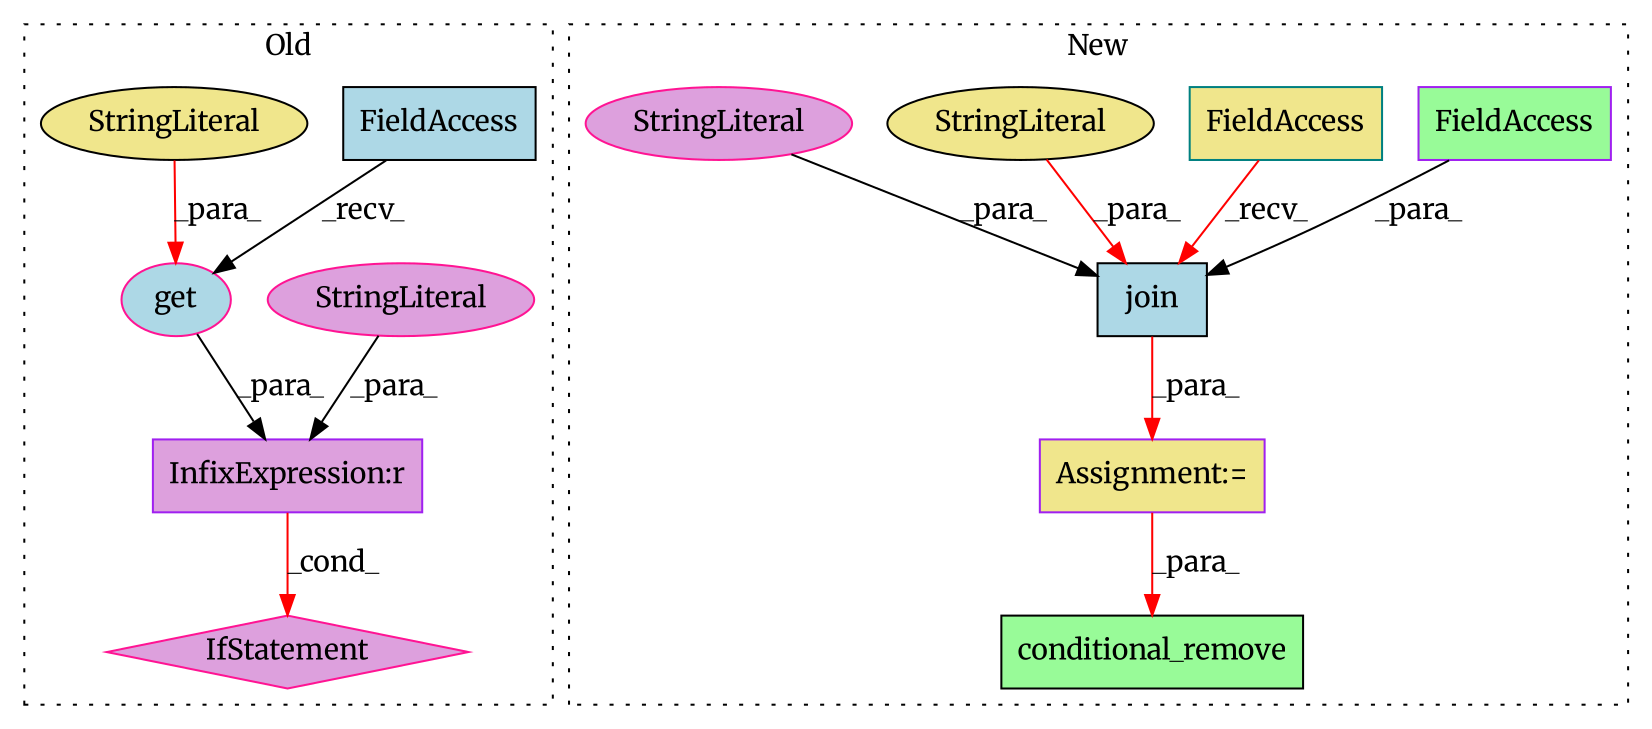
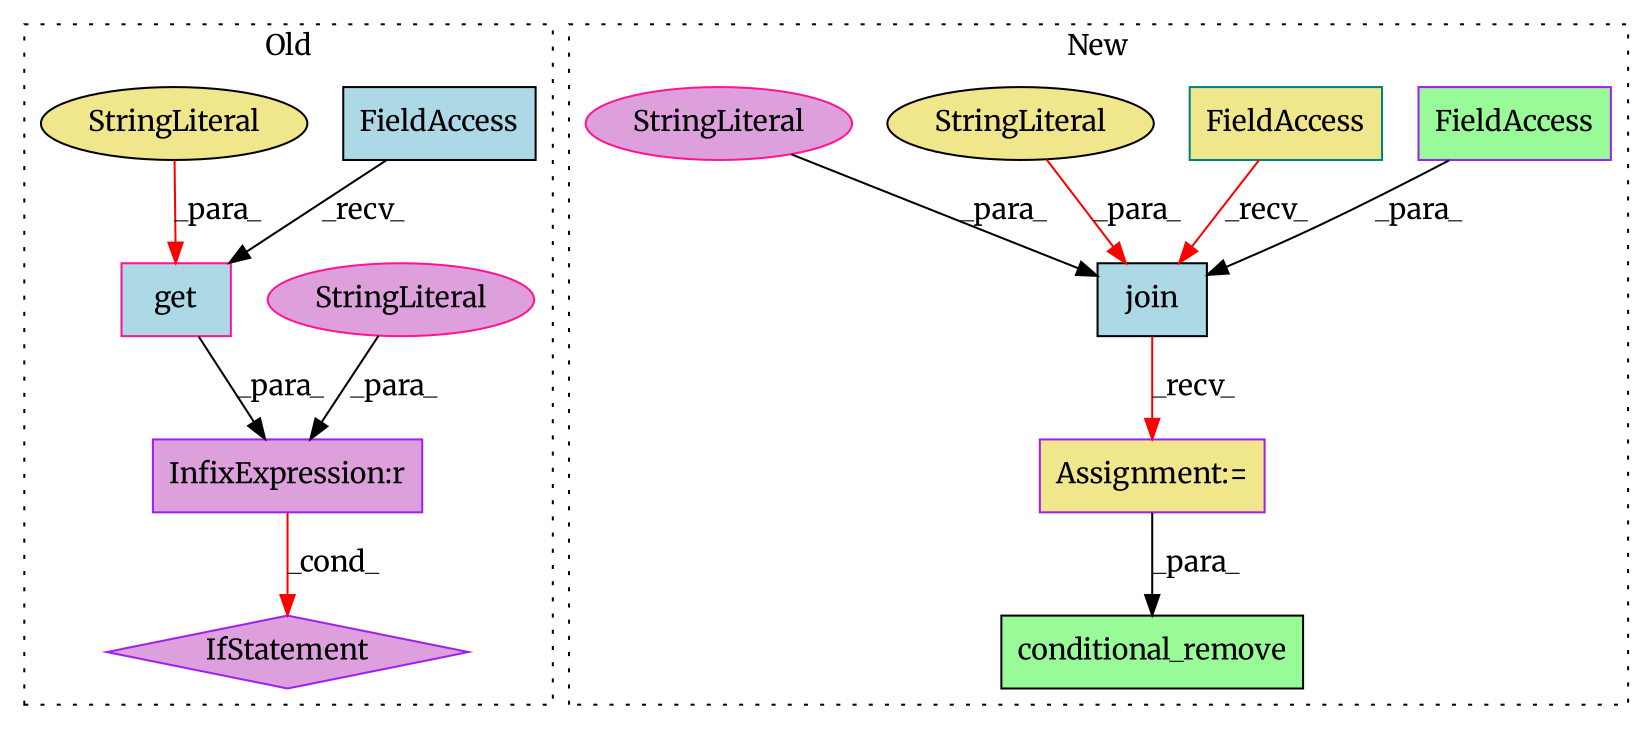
(176, 300) -> (176, 300)
(1196, 388) -> (1194, 388)
(1152, 554) -> (1152, 554)
(288, 652) -> (288, 652)
